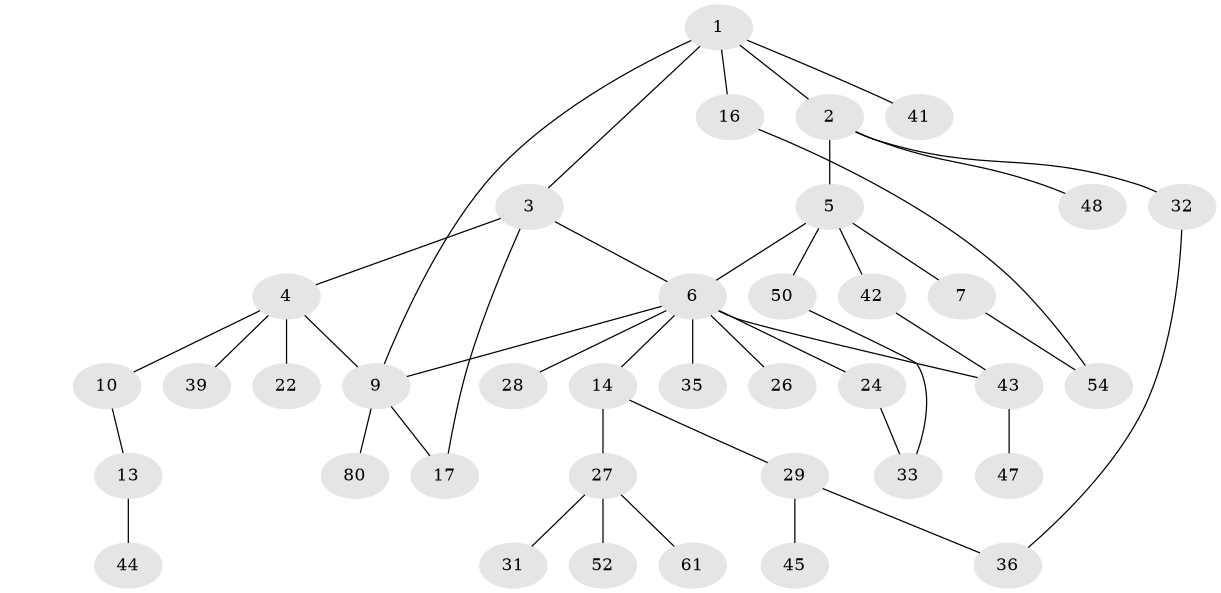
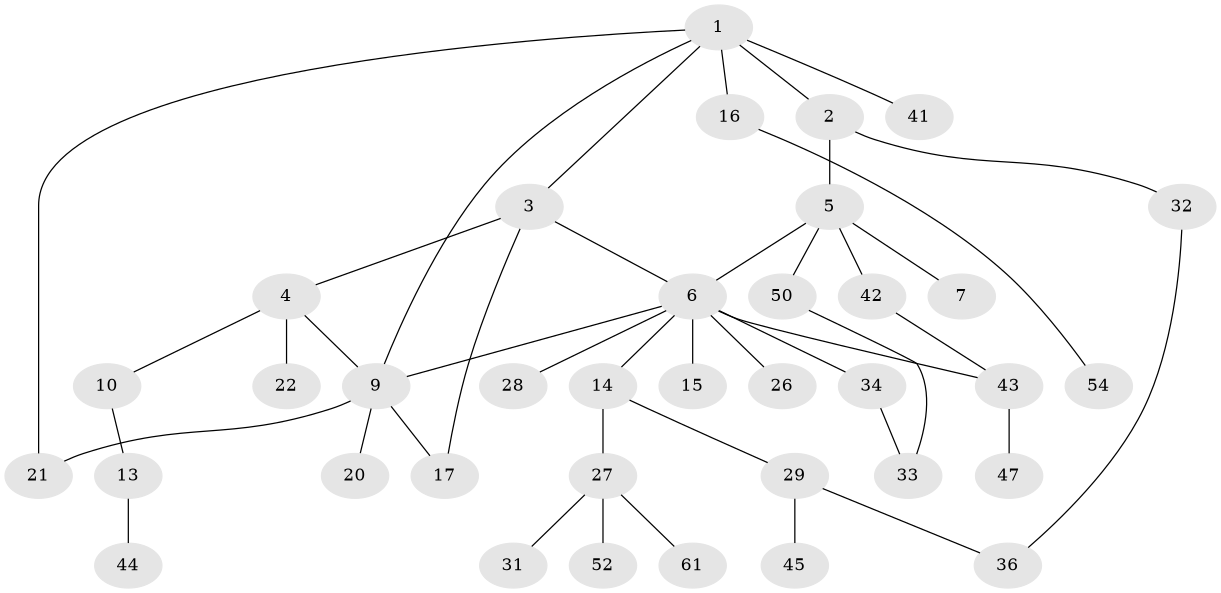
(1093, 207) -> none
(1030, 341) -> none
(197, 386) -> none
(693, 386) -> (693, 386)
(872, 386) -> (872, 386)
none -> (39, 476)
(355, 476) -> (355, 476)
